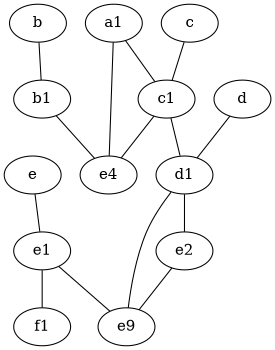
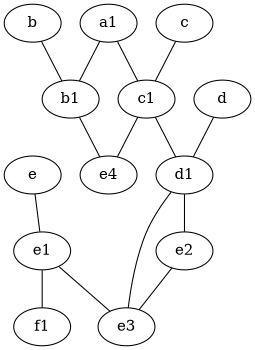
(111, 99) -> (90, 61)
(126, 327) -> (126, 327)
